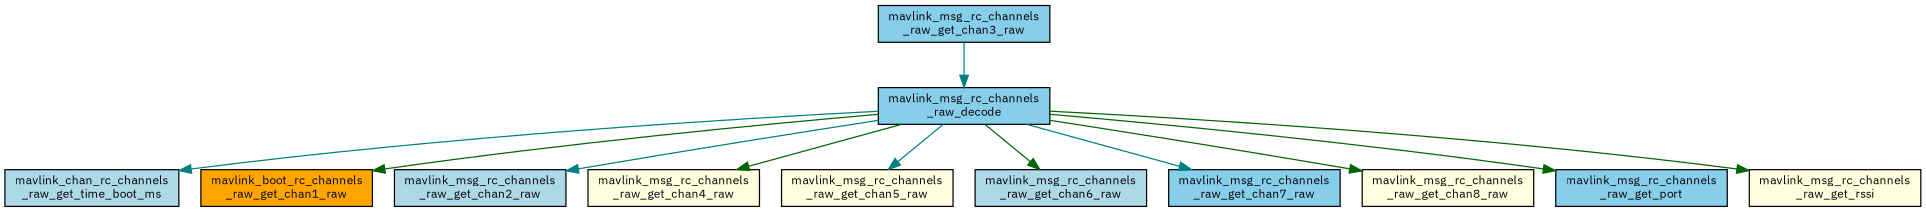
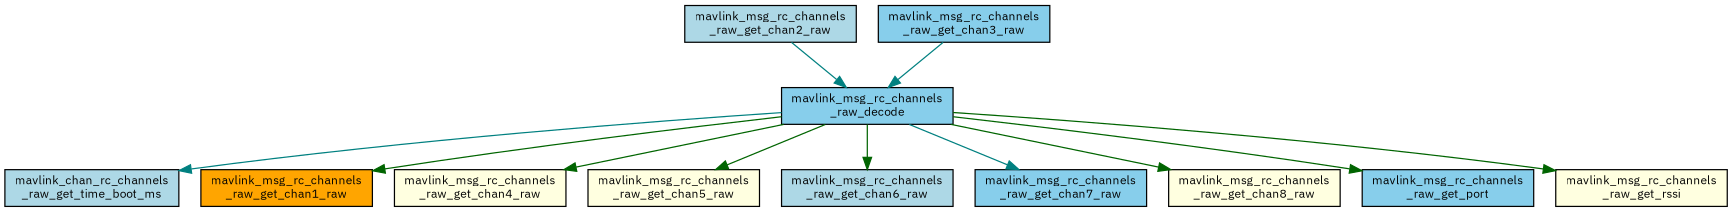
(921, 143) -> (776, 145)
(728, 144) -> (814, 61)
(287, 188) -> (287, 188)
